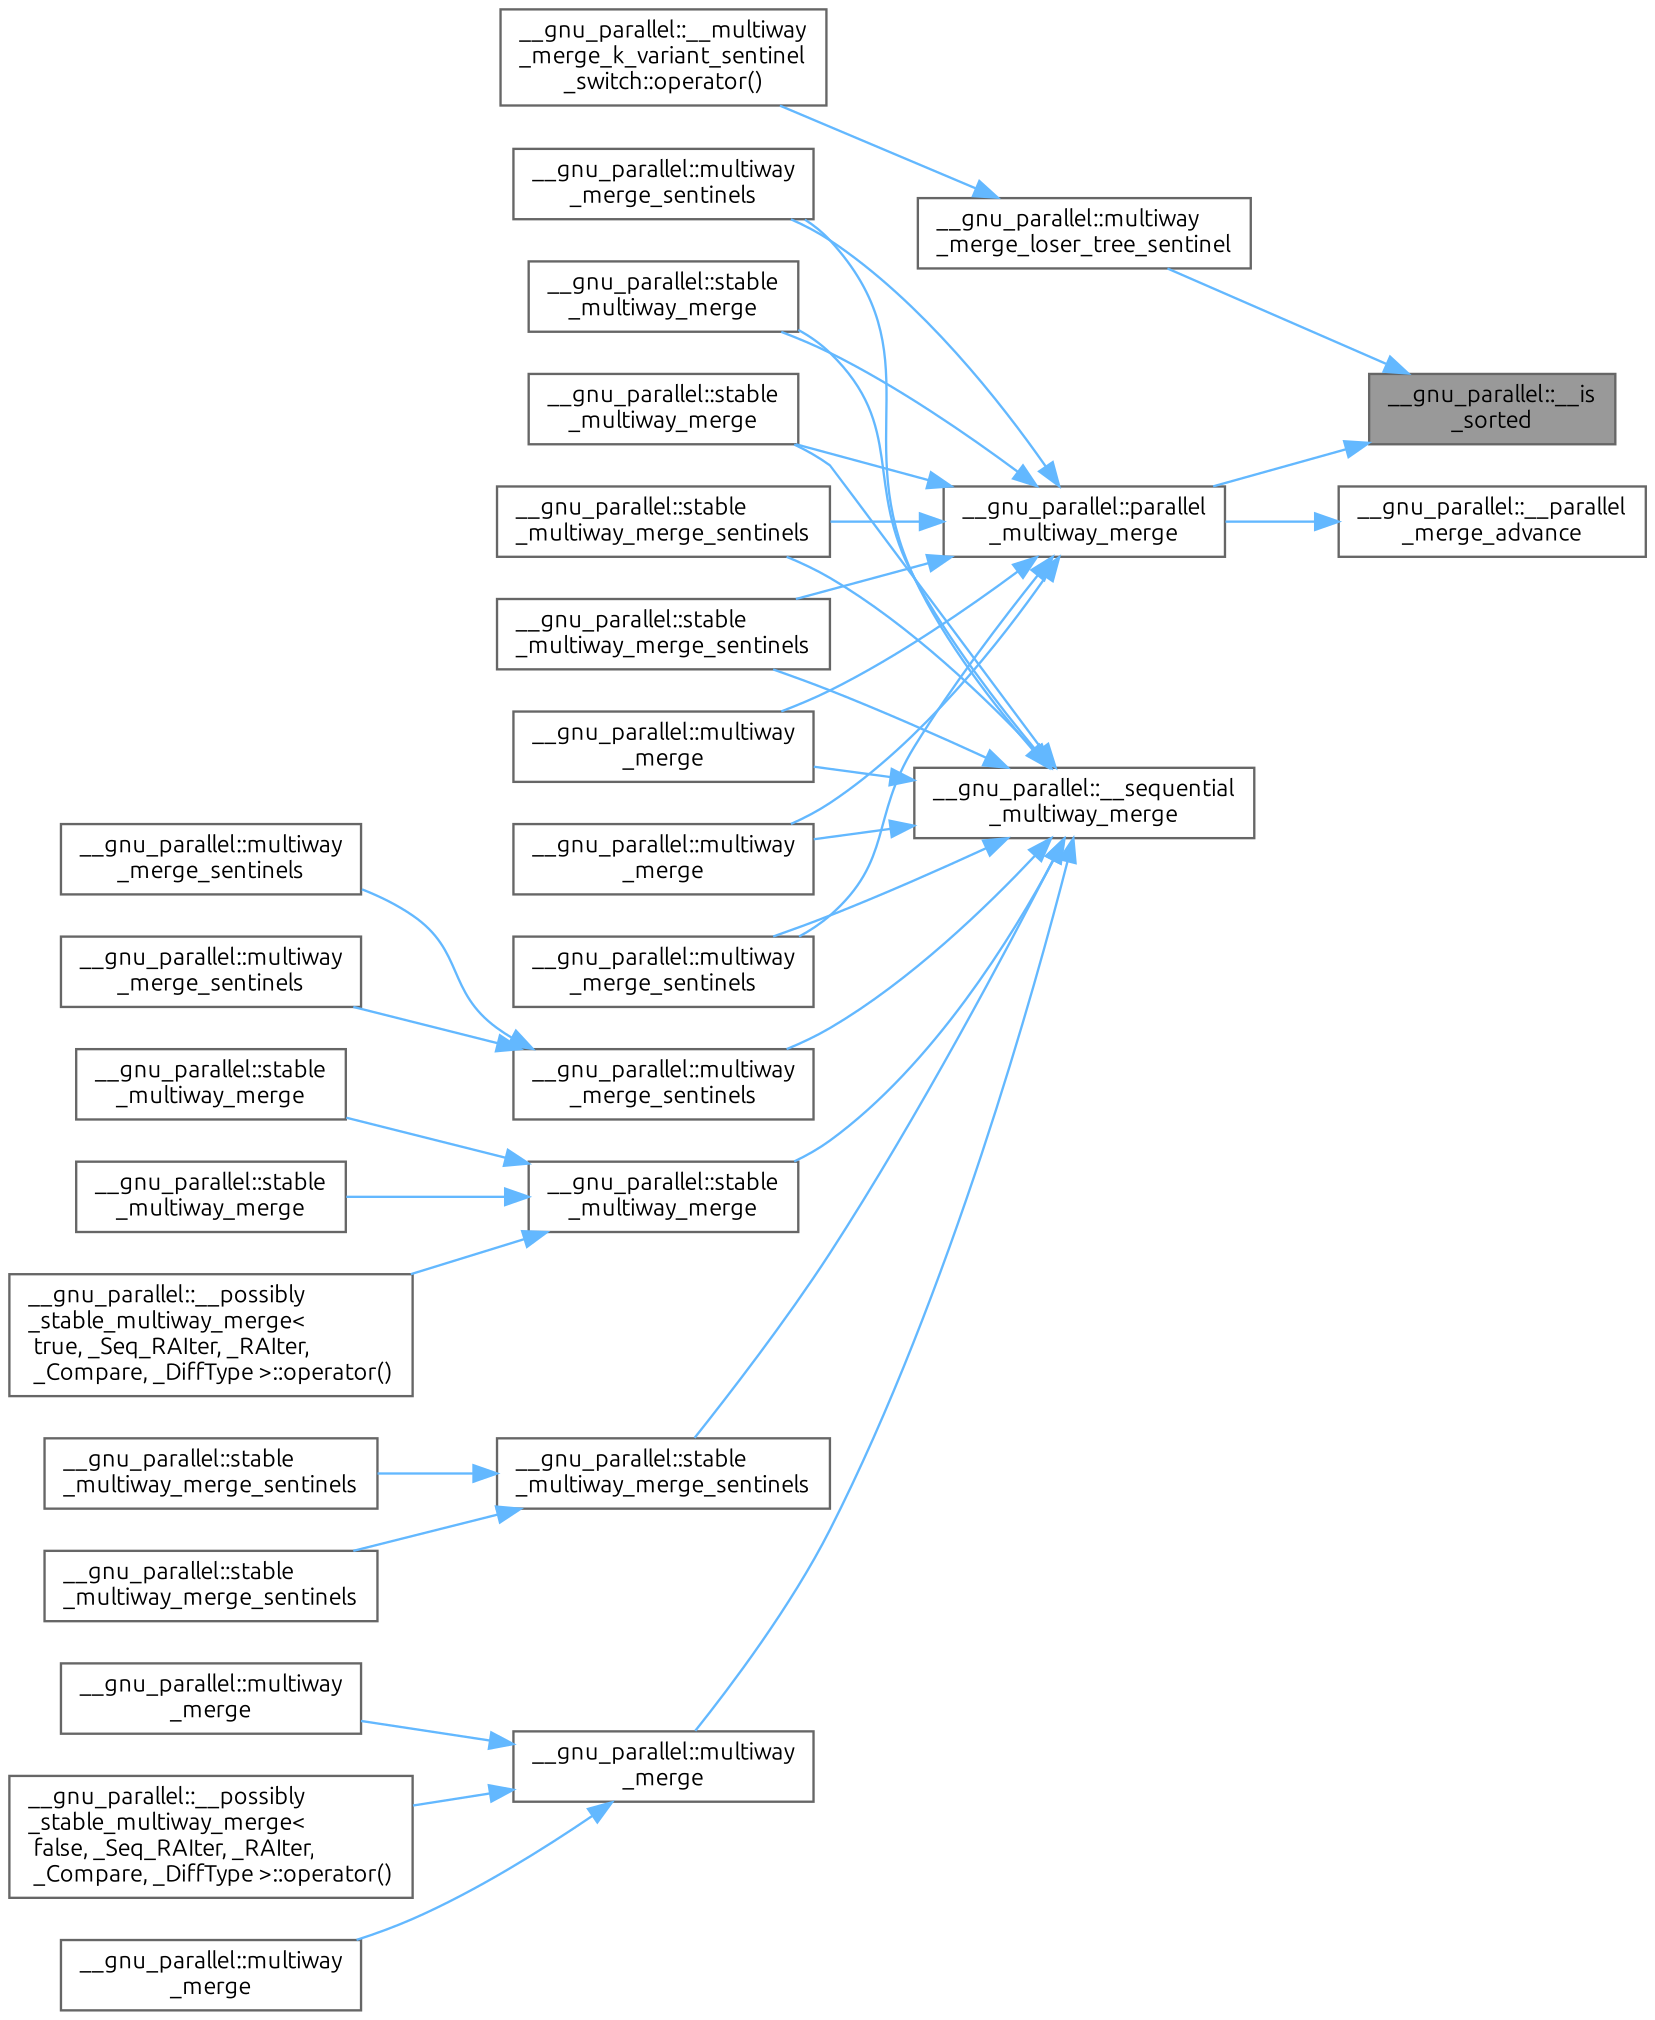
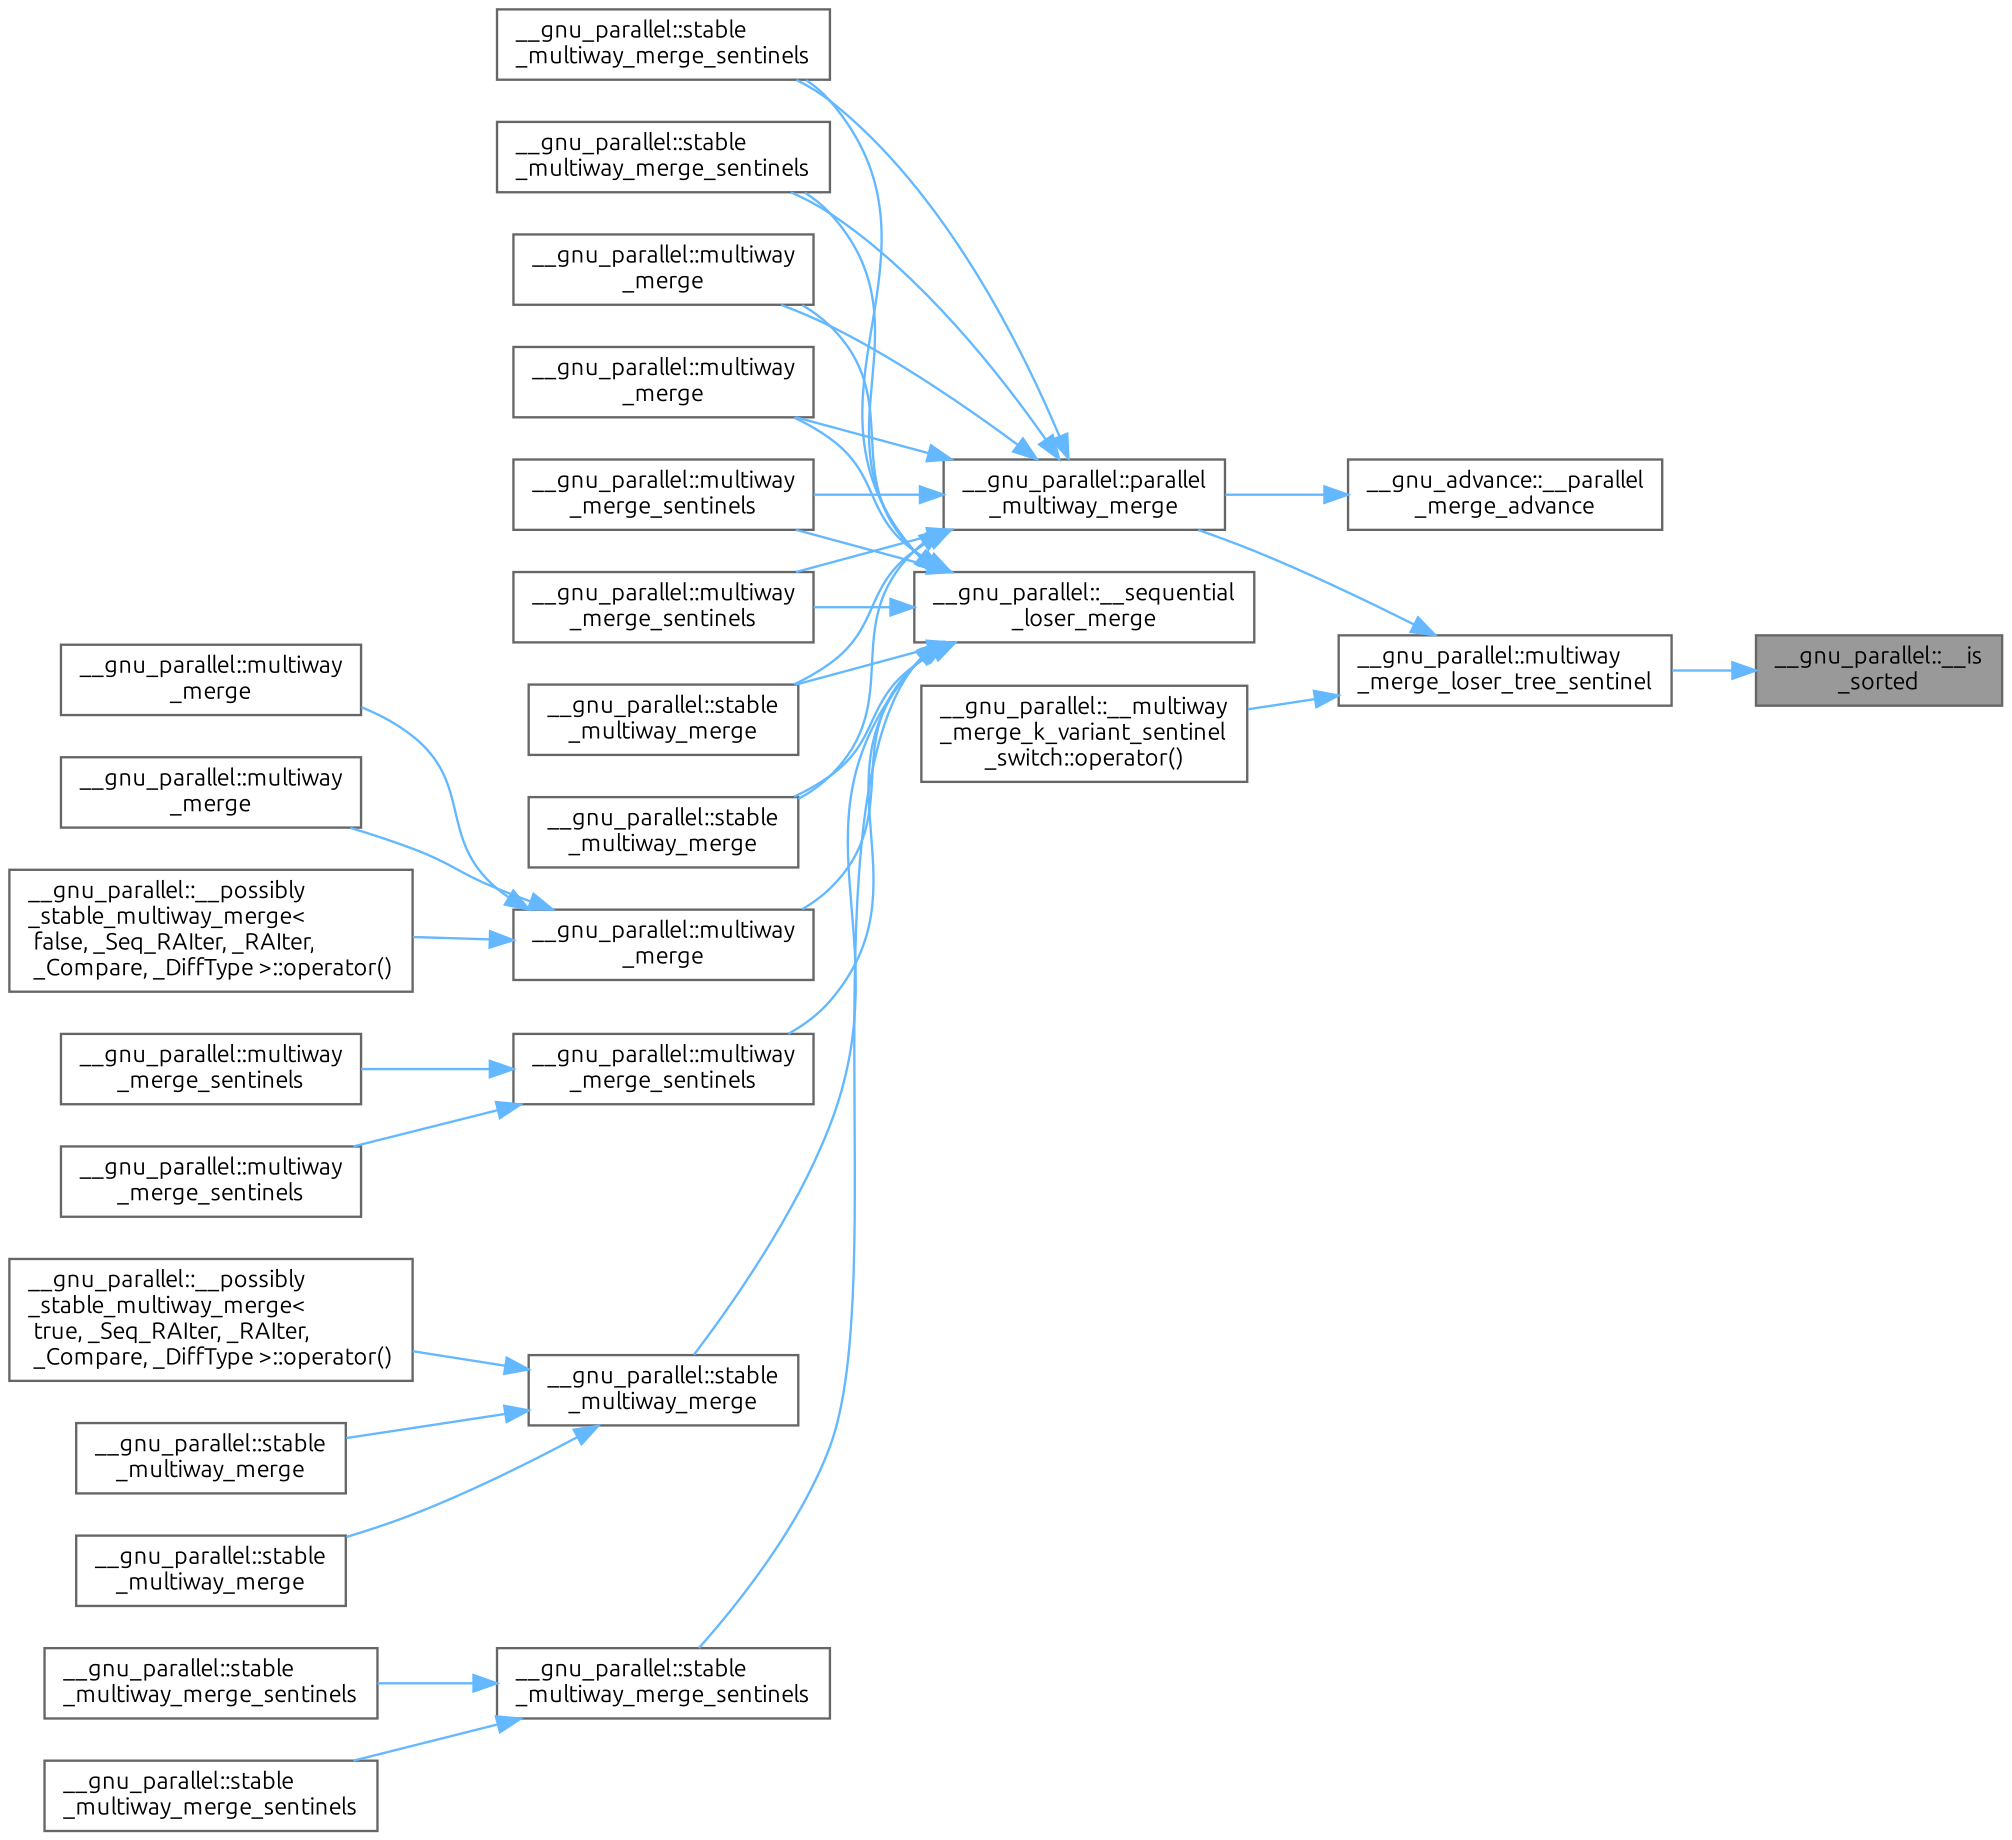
(1280, 468) -> (1308, 574)
(1492, 522) -> (1505, 495)
(1084, 803) -> (1084, 607)
